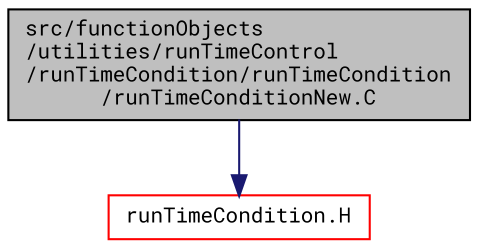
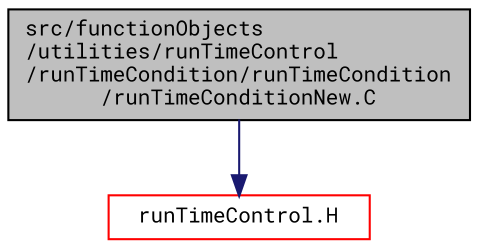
(239, 217) -> (239, 217)
